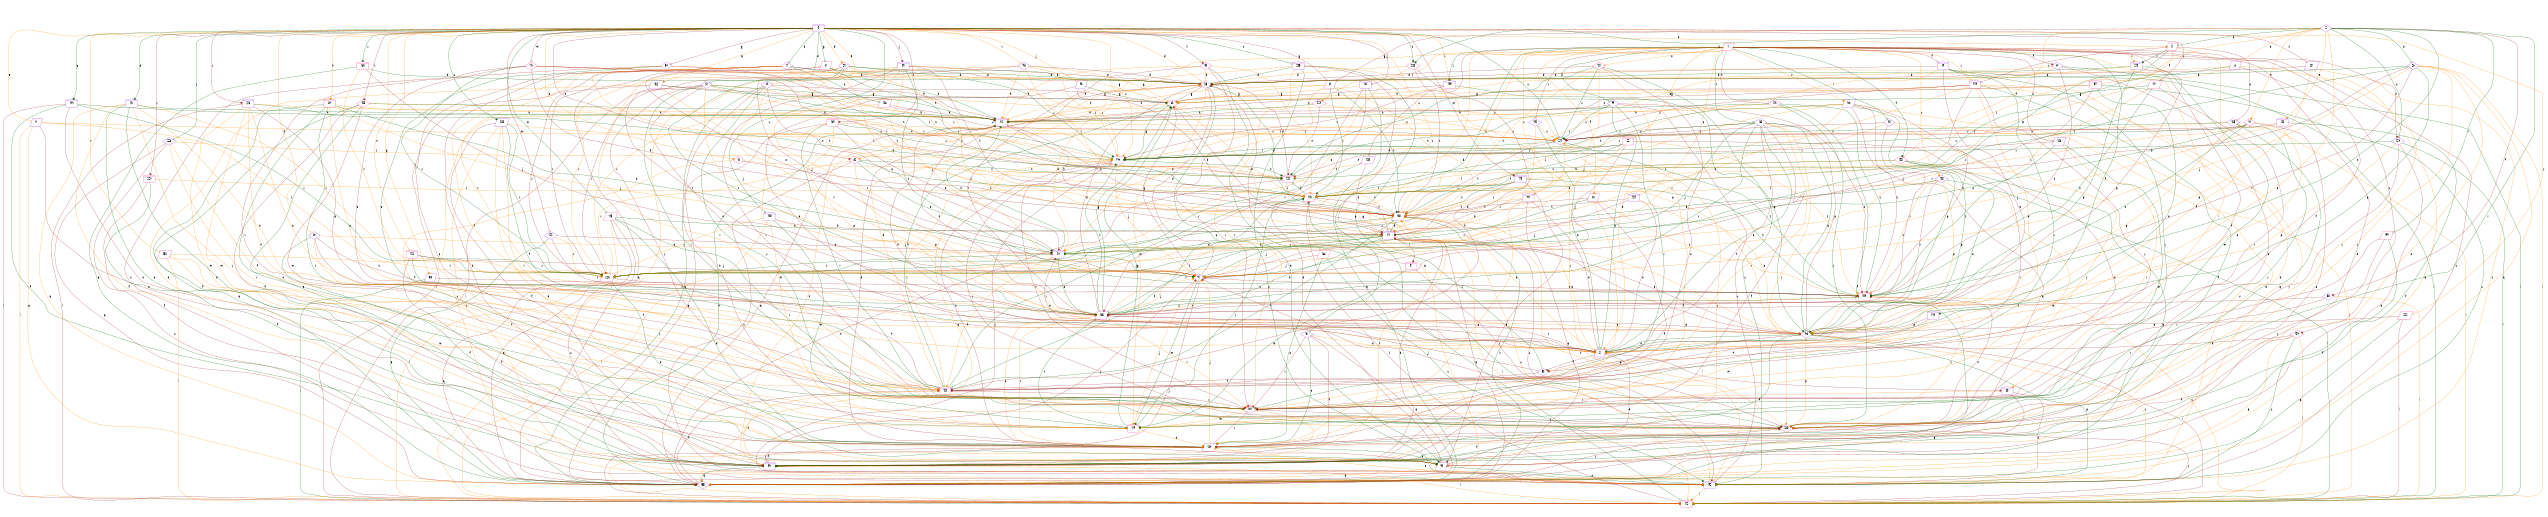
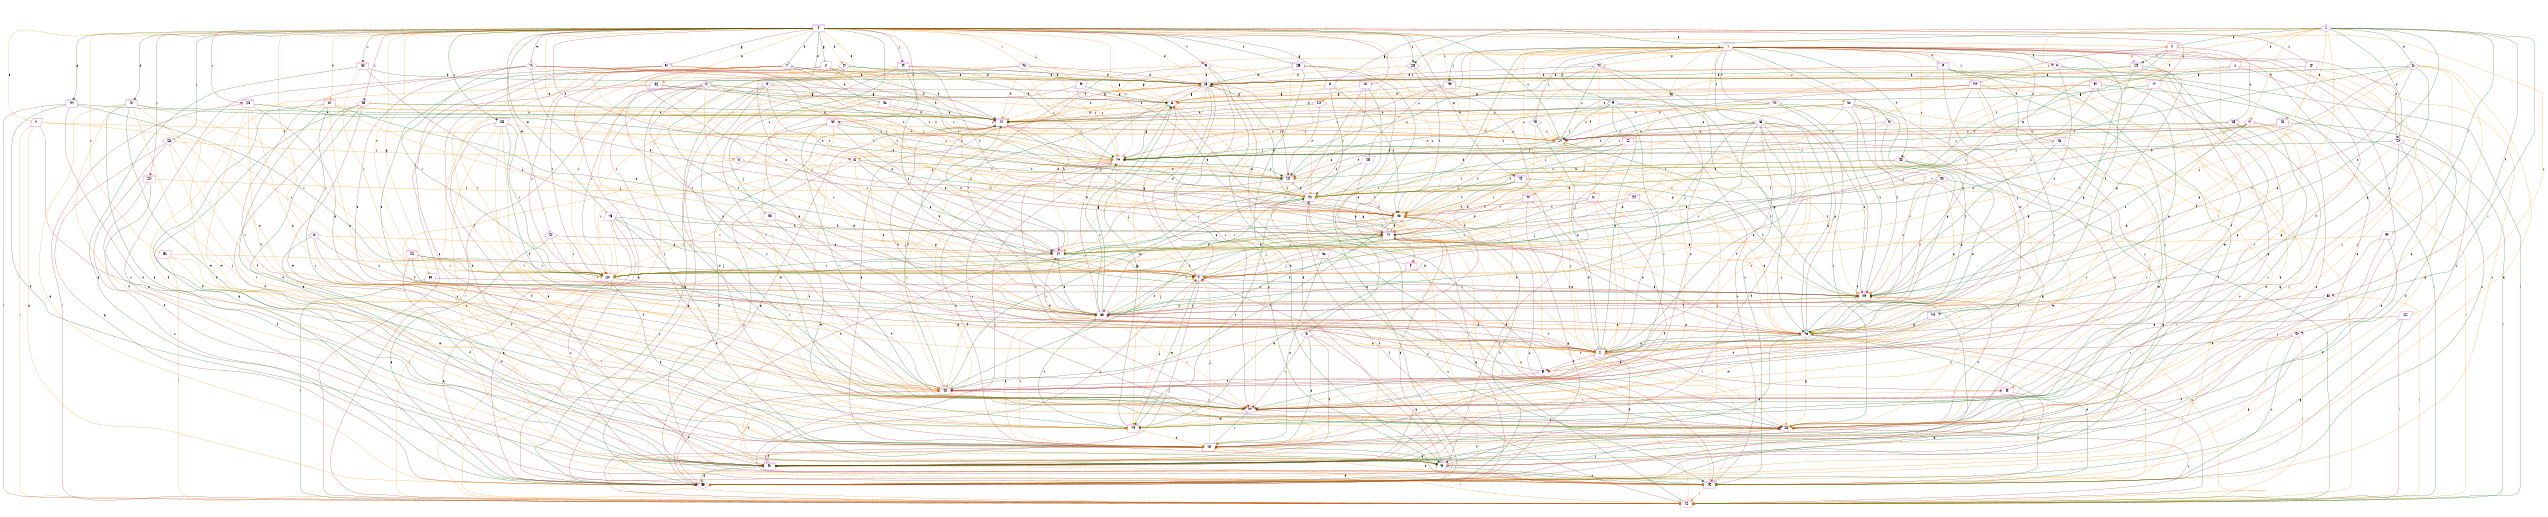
none -> (1756, 243)
(2530, 496) -> none
